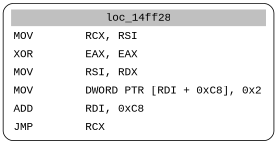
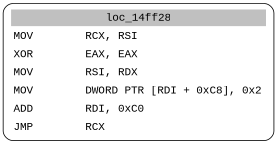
(79, 108) -> (79, 108)
